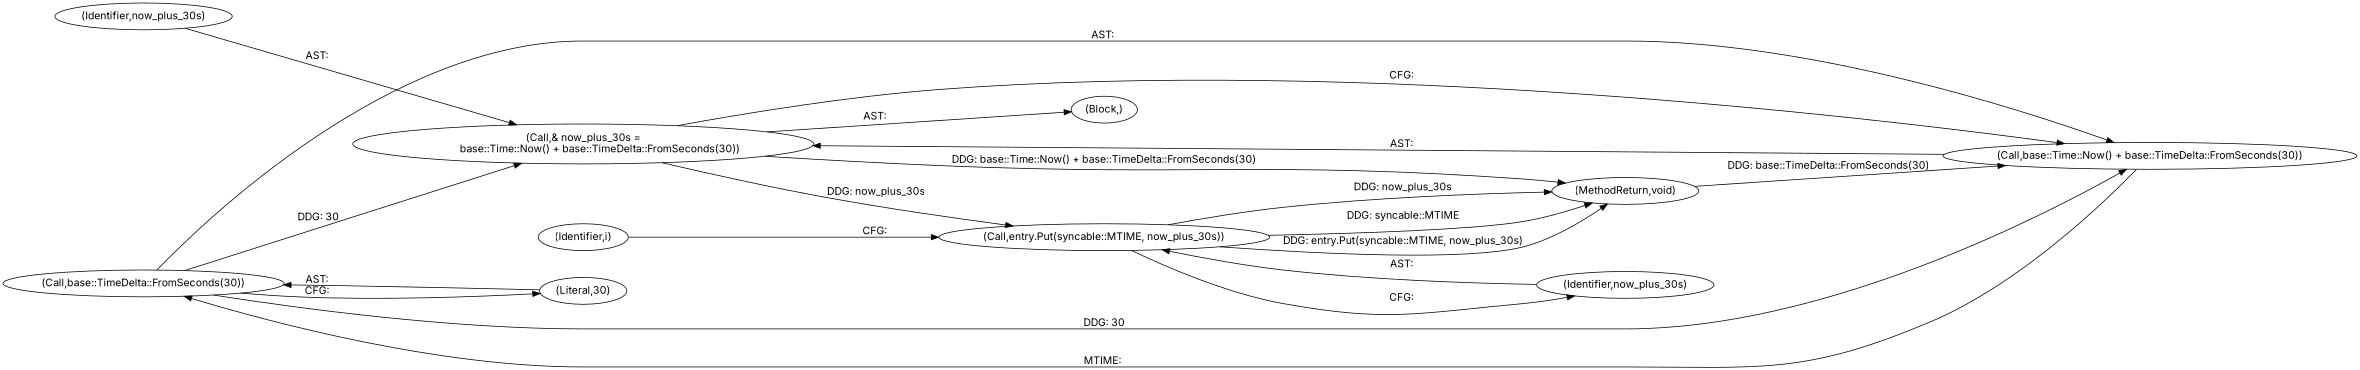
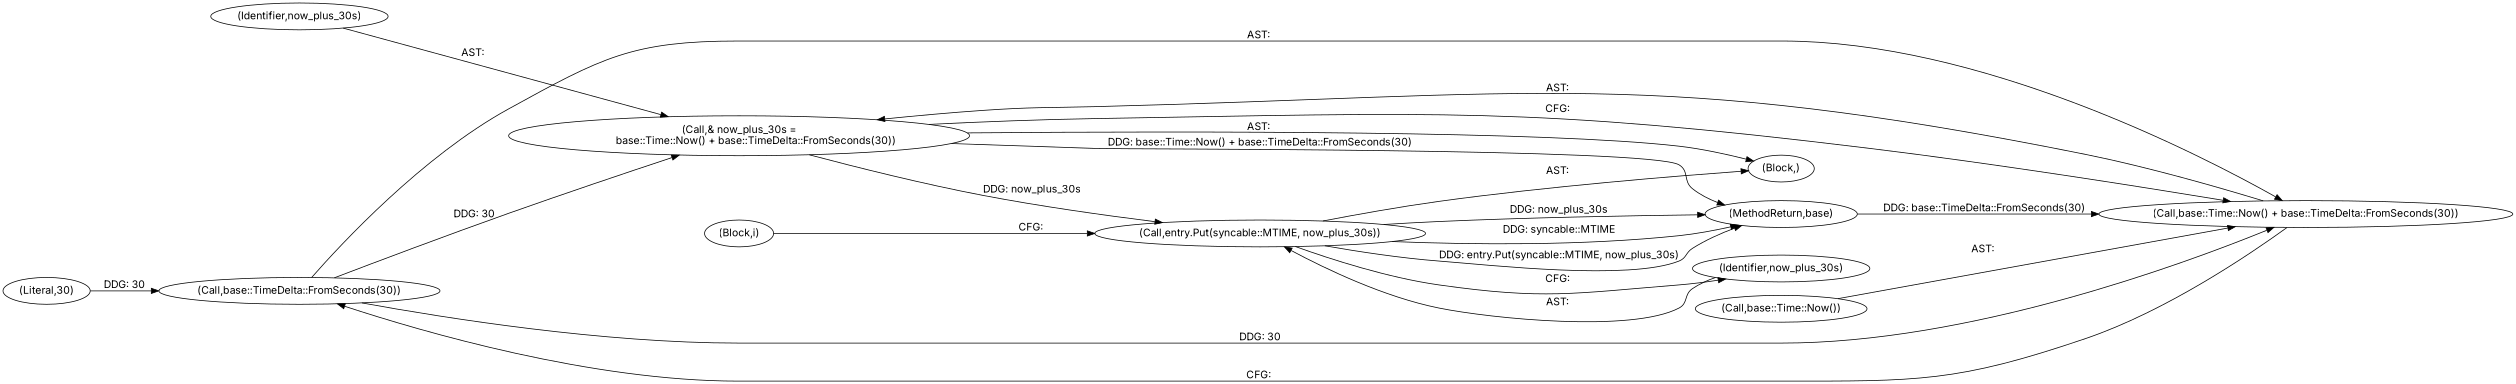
none -> (1531, 190)
(1625, 191) -> (1781, 214)
(583, 237) -> (739, 233)
(318, 280) -> (125, 285)
(387, 298) -> none
none -> (1781, 309)
(1104, 361) -> (1260, 376)
